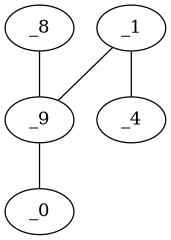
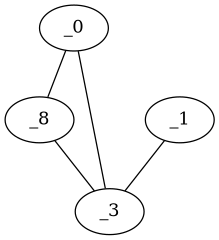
none -> (57, 74)
(40, 120) -> (110, 212)
(131, 120) -> none
